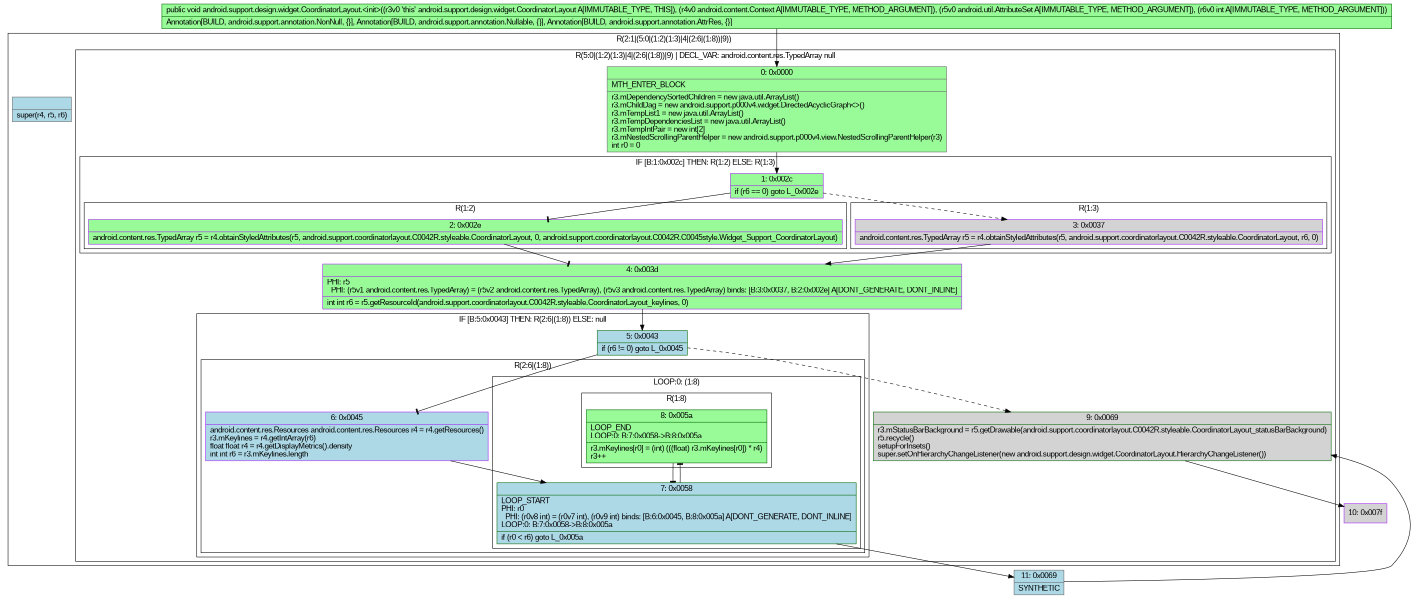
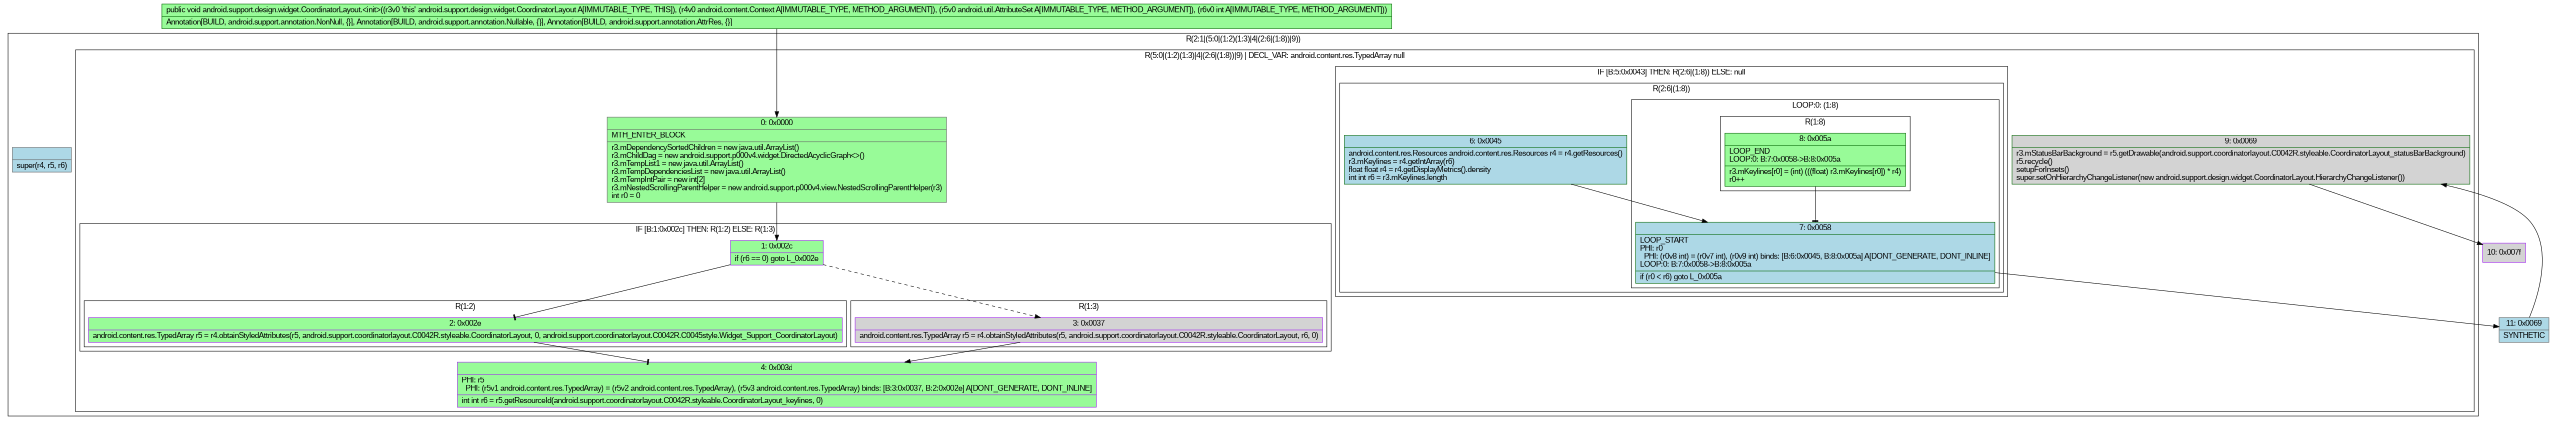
(642, 343) -> none
(347, 436) -> (1486, 160)
(598, 456) -> (1737, 180)
(680, 474) -> none
